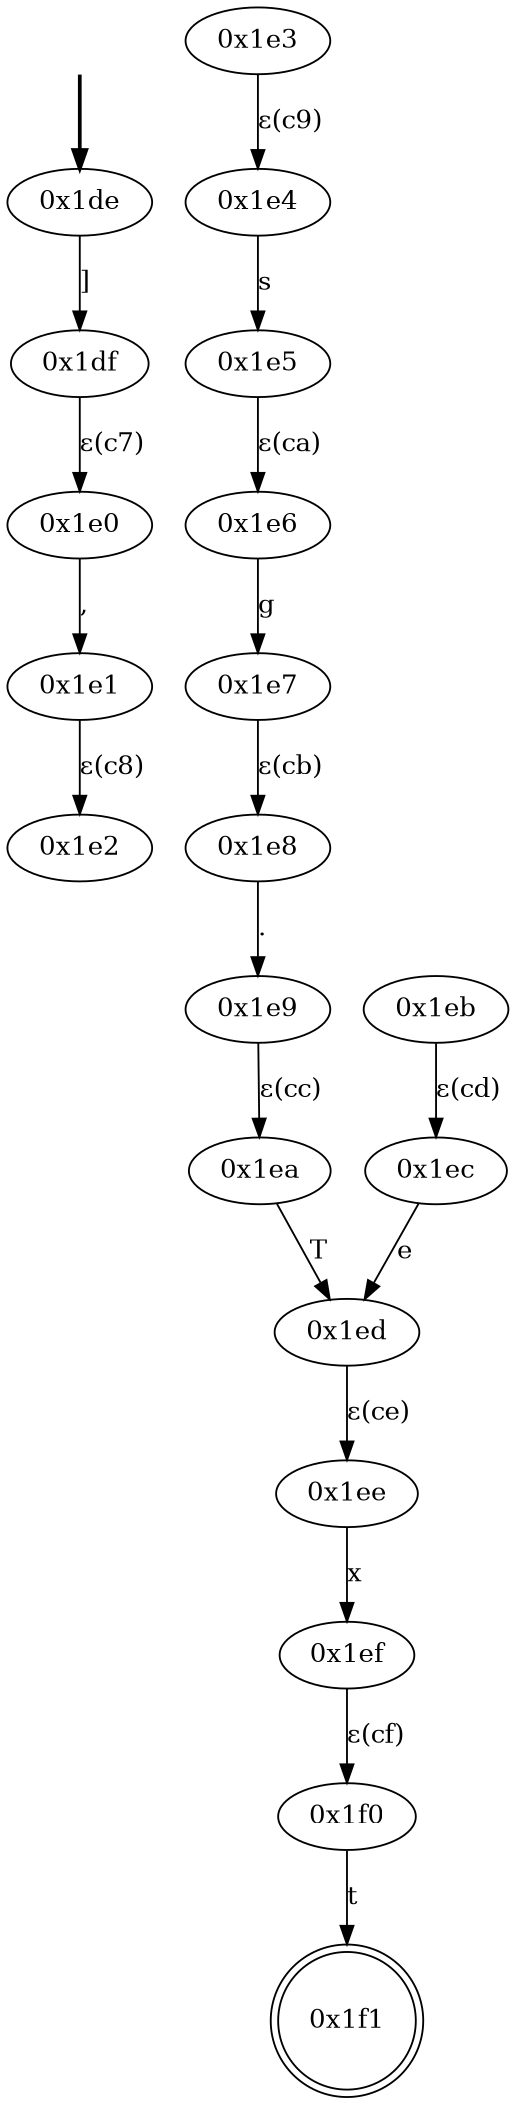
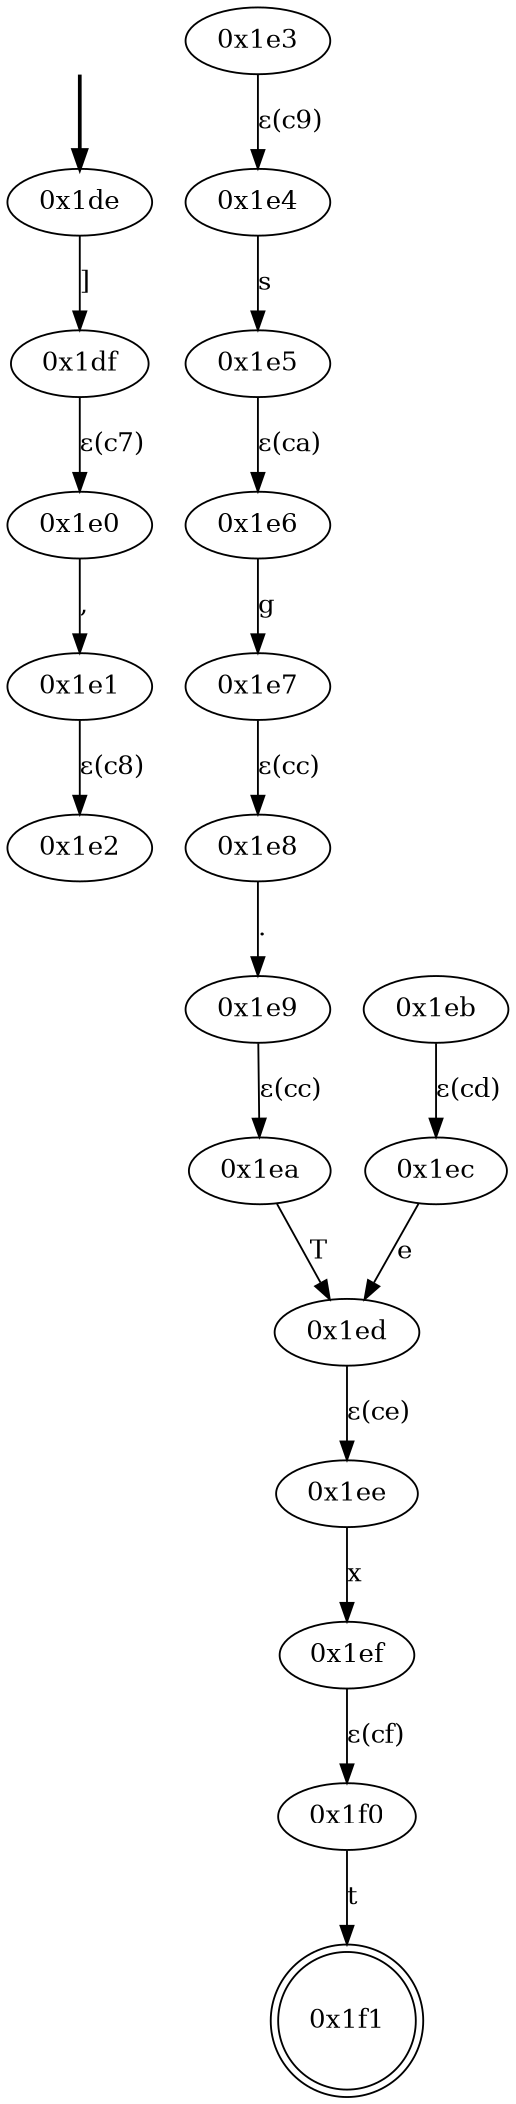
(290, 767) -> (289, 767)
